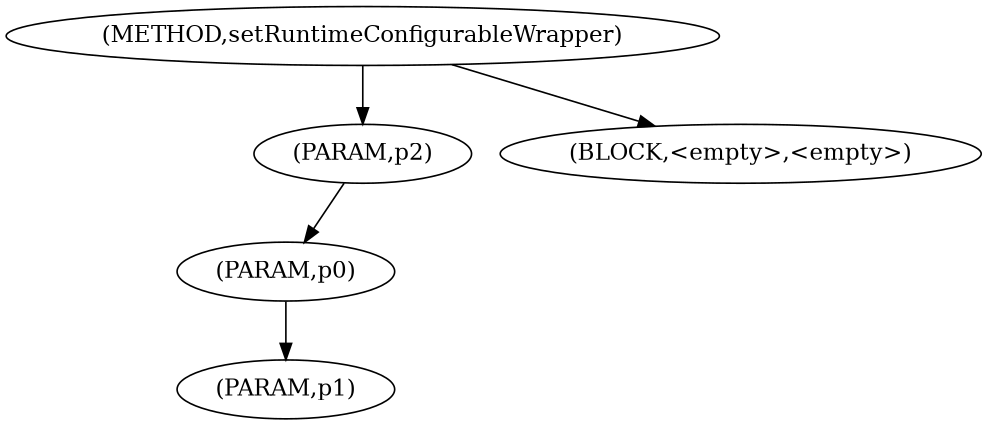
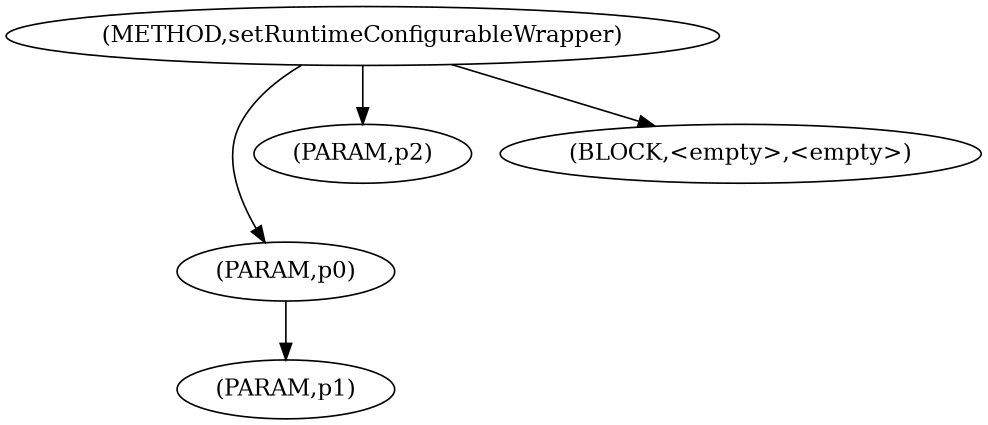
(329, 206) -> (236, 135)
